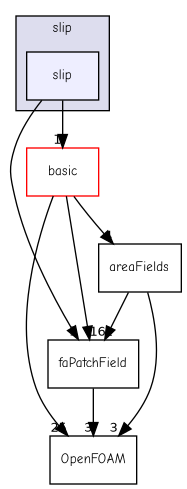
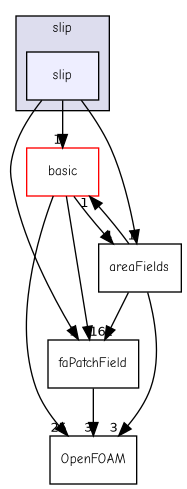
none -> (116, 162)
none -> (114, 225)
